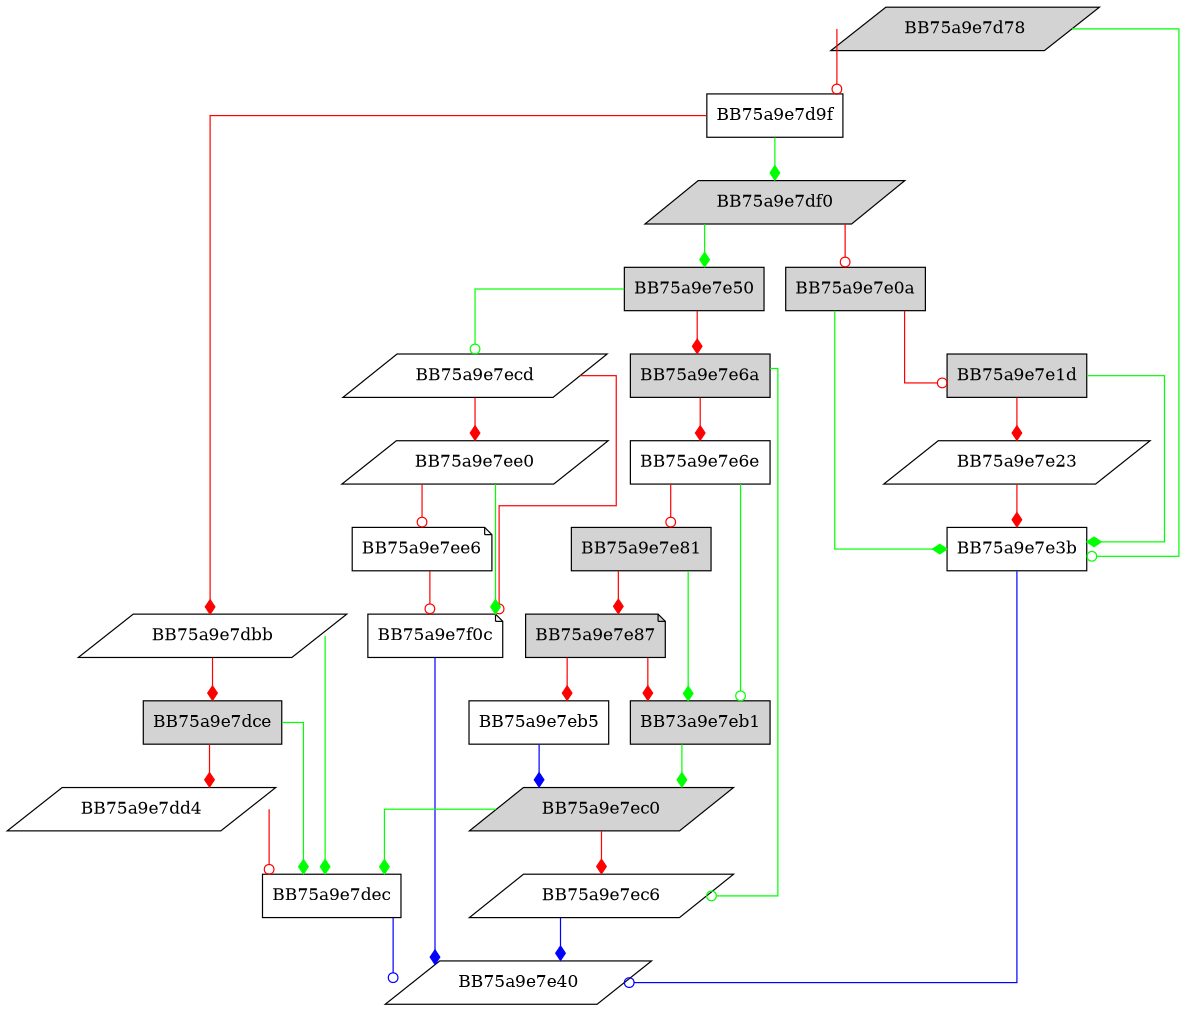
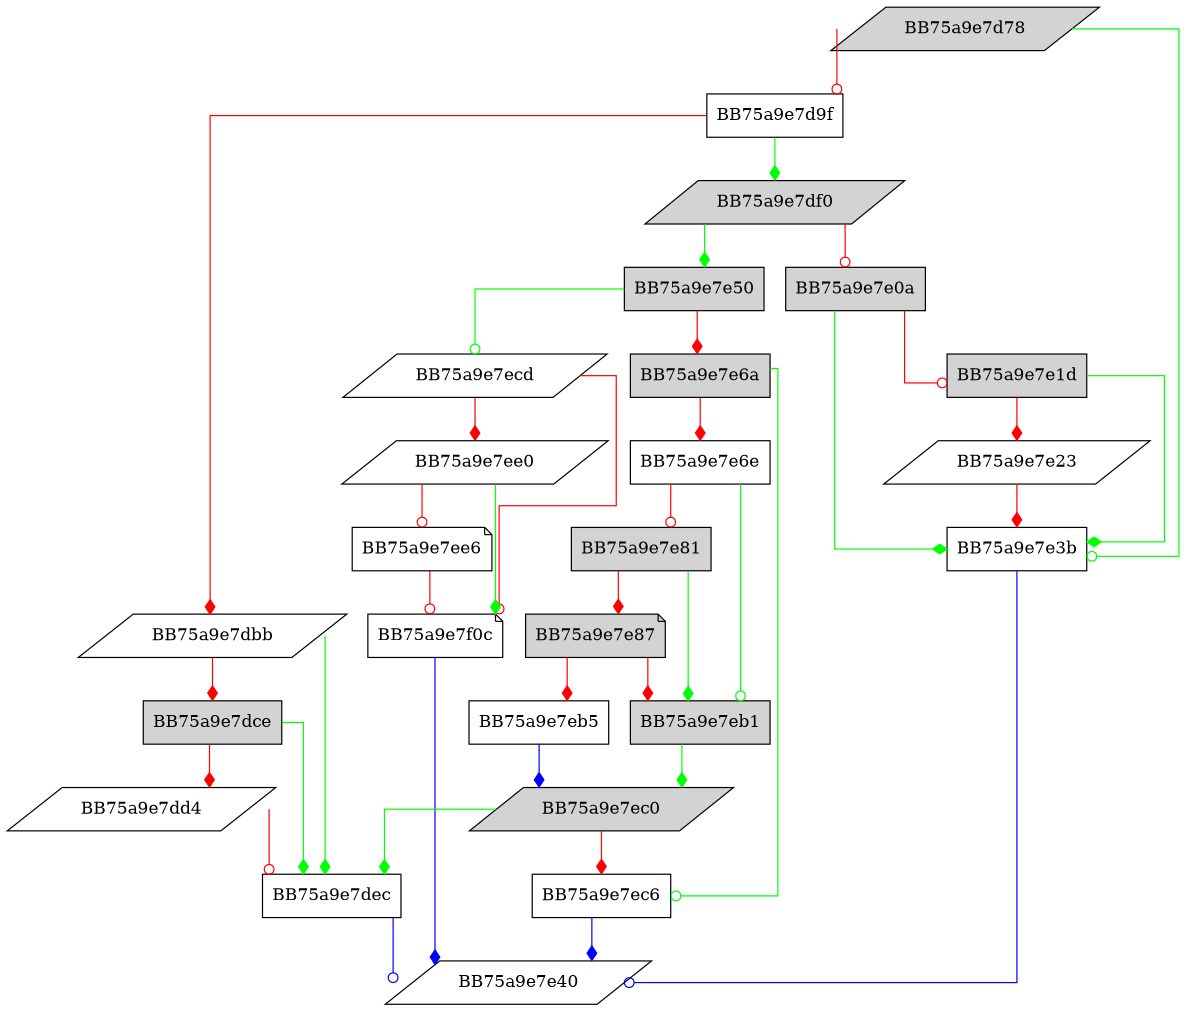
(700, 722) -> (700, 722)
(601, 896) -> (601, 896)
